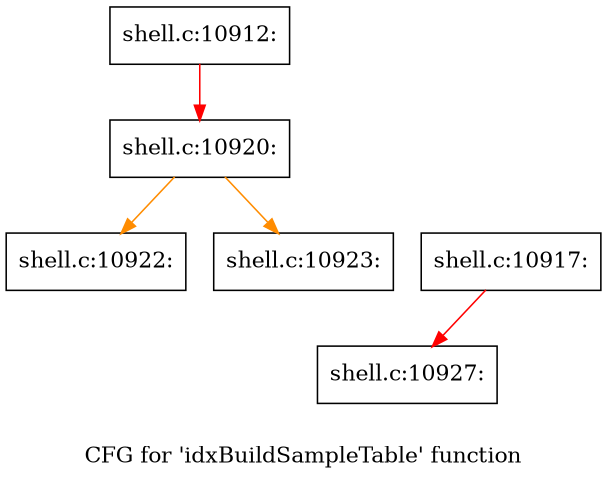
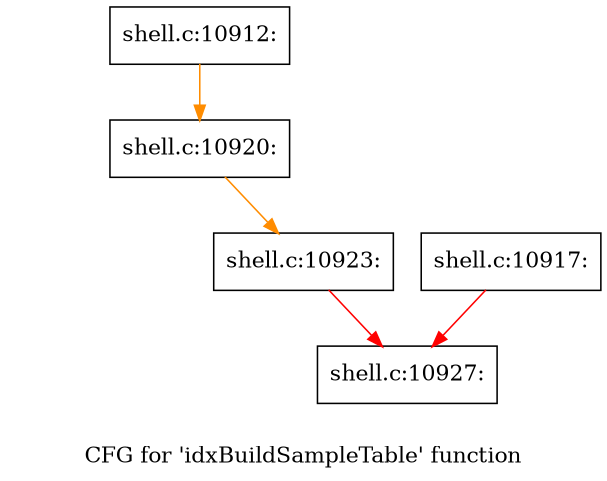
(200, 84) -> (200, 84)
(96, 262) -> none
none -> (350, 313)
